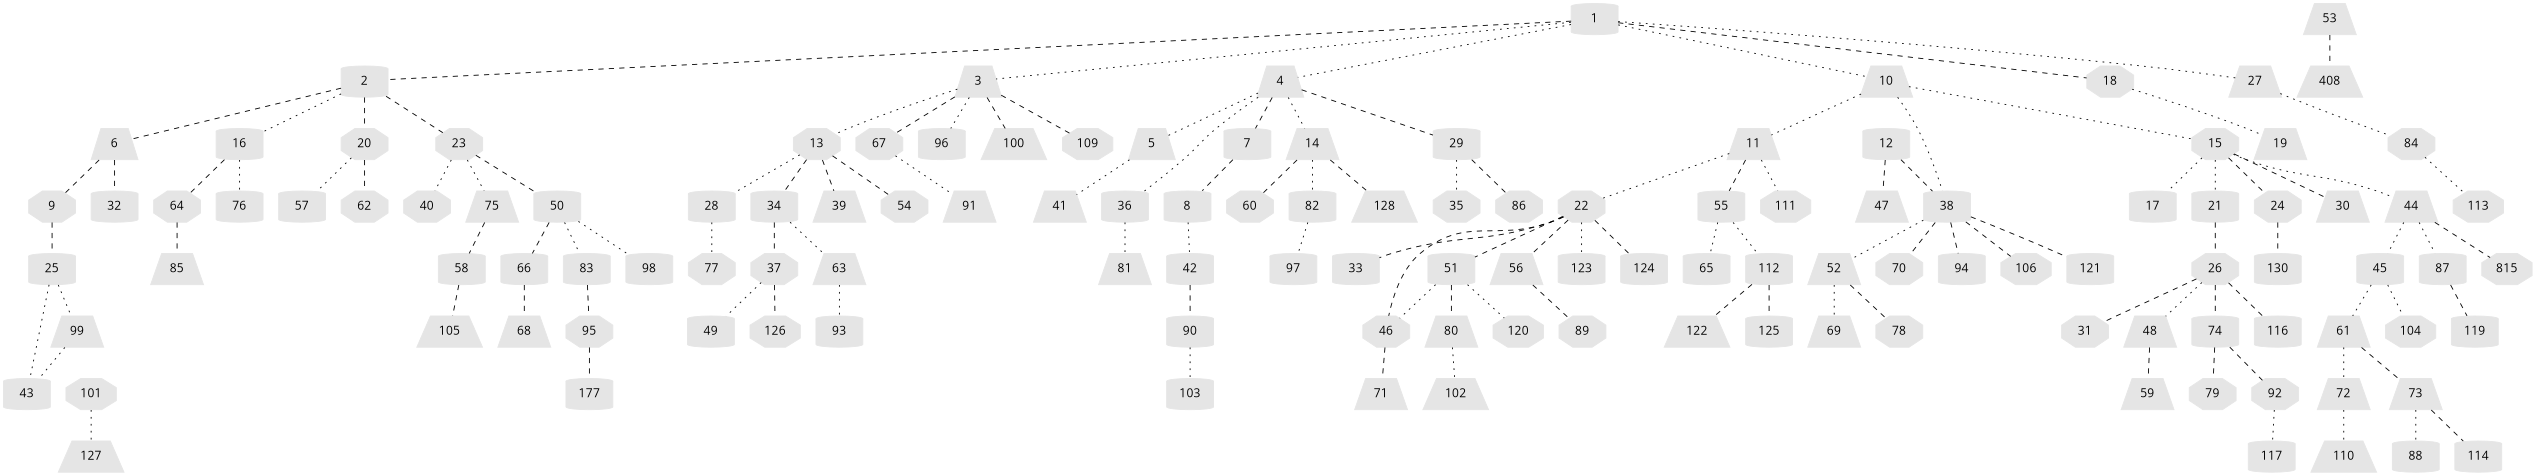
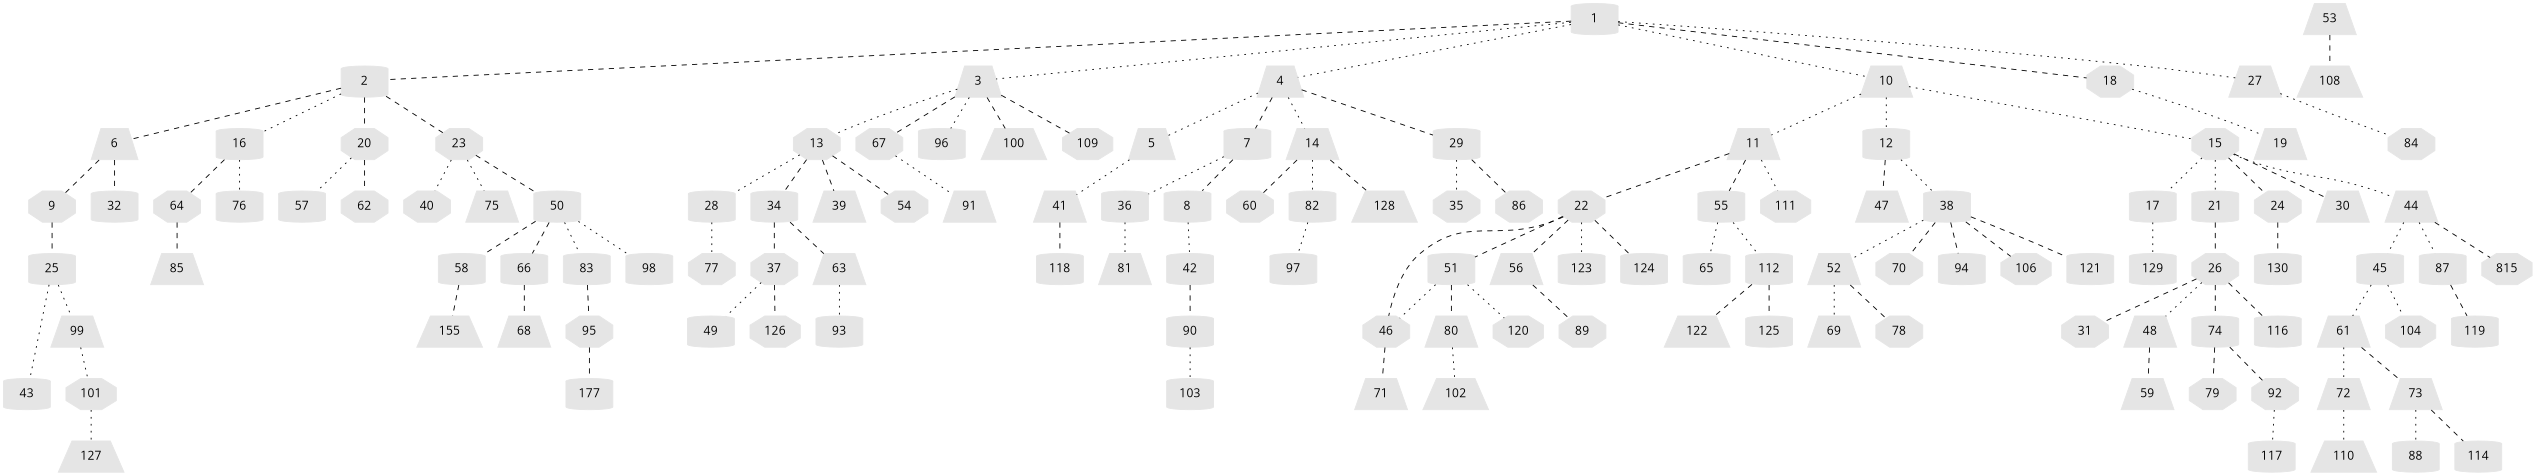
(2330, 82) -> (2330, 82)
(1924, 142) -> (1886, 113)
(1200, 143) -> (1186, 175)
(1917, 175) -> (1917, 175)
(1666, 176) -> (1666, 176)
(2478, 207) -> none
(477, 238) -> (510, 238)
(807, 238) -> (807, 238)
none -> (1060, 269)
(1356, 269) -> none
none -> (2153, 269)
(450, 332) -> (450, 332)
(52, 363) -> (84, 363)
